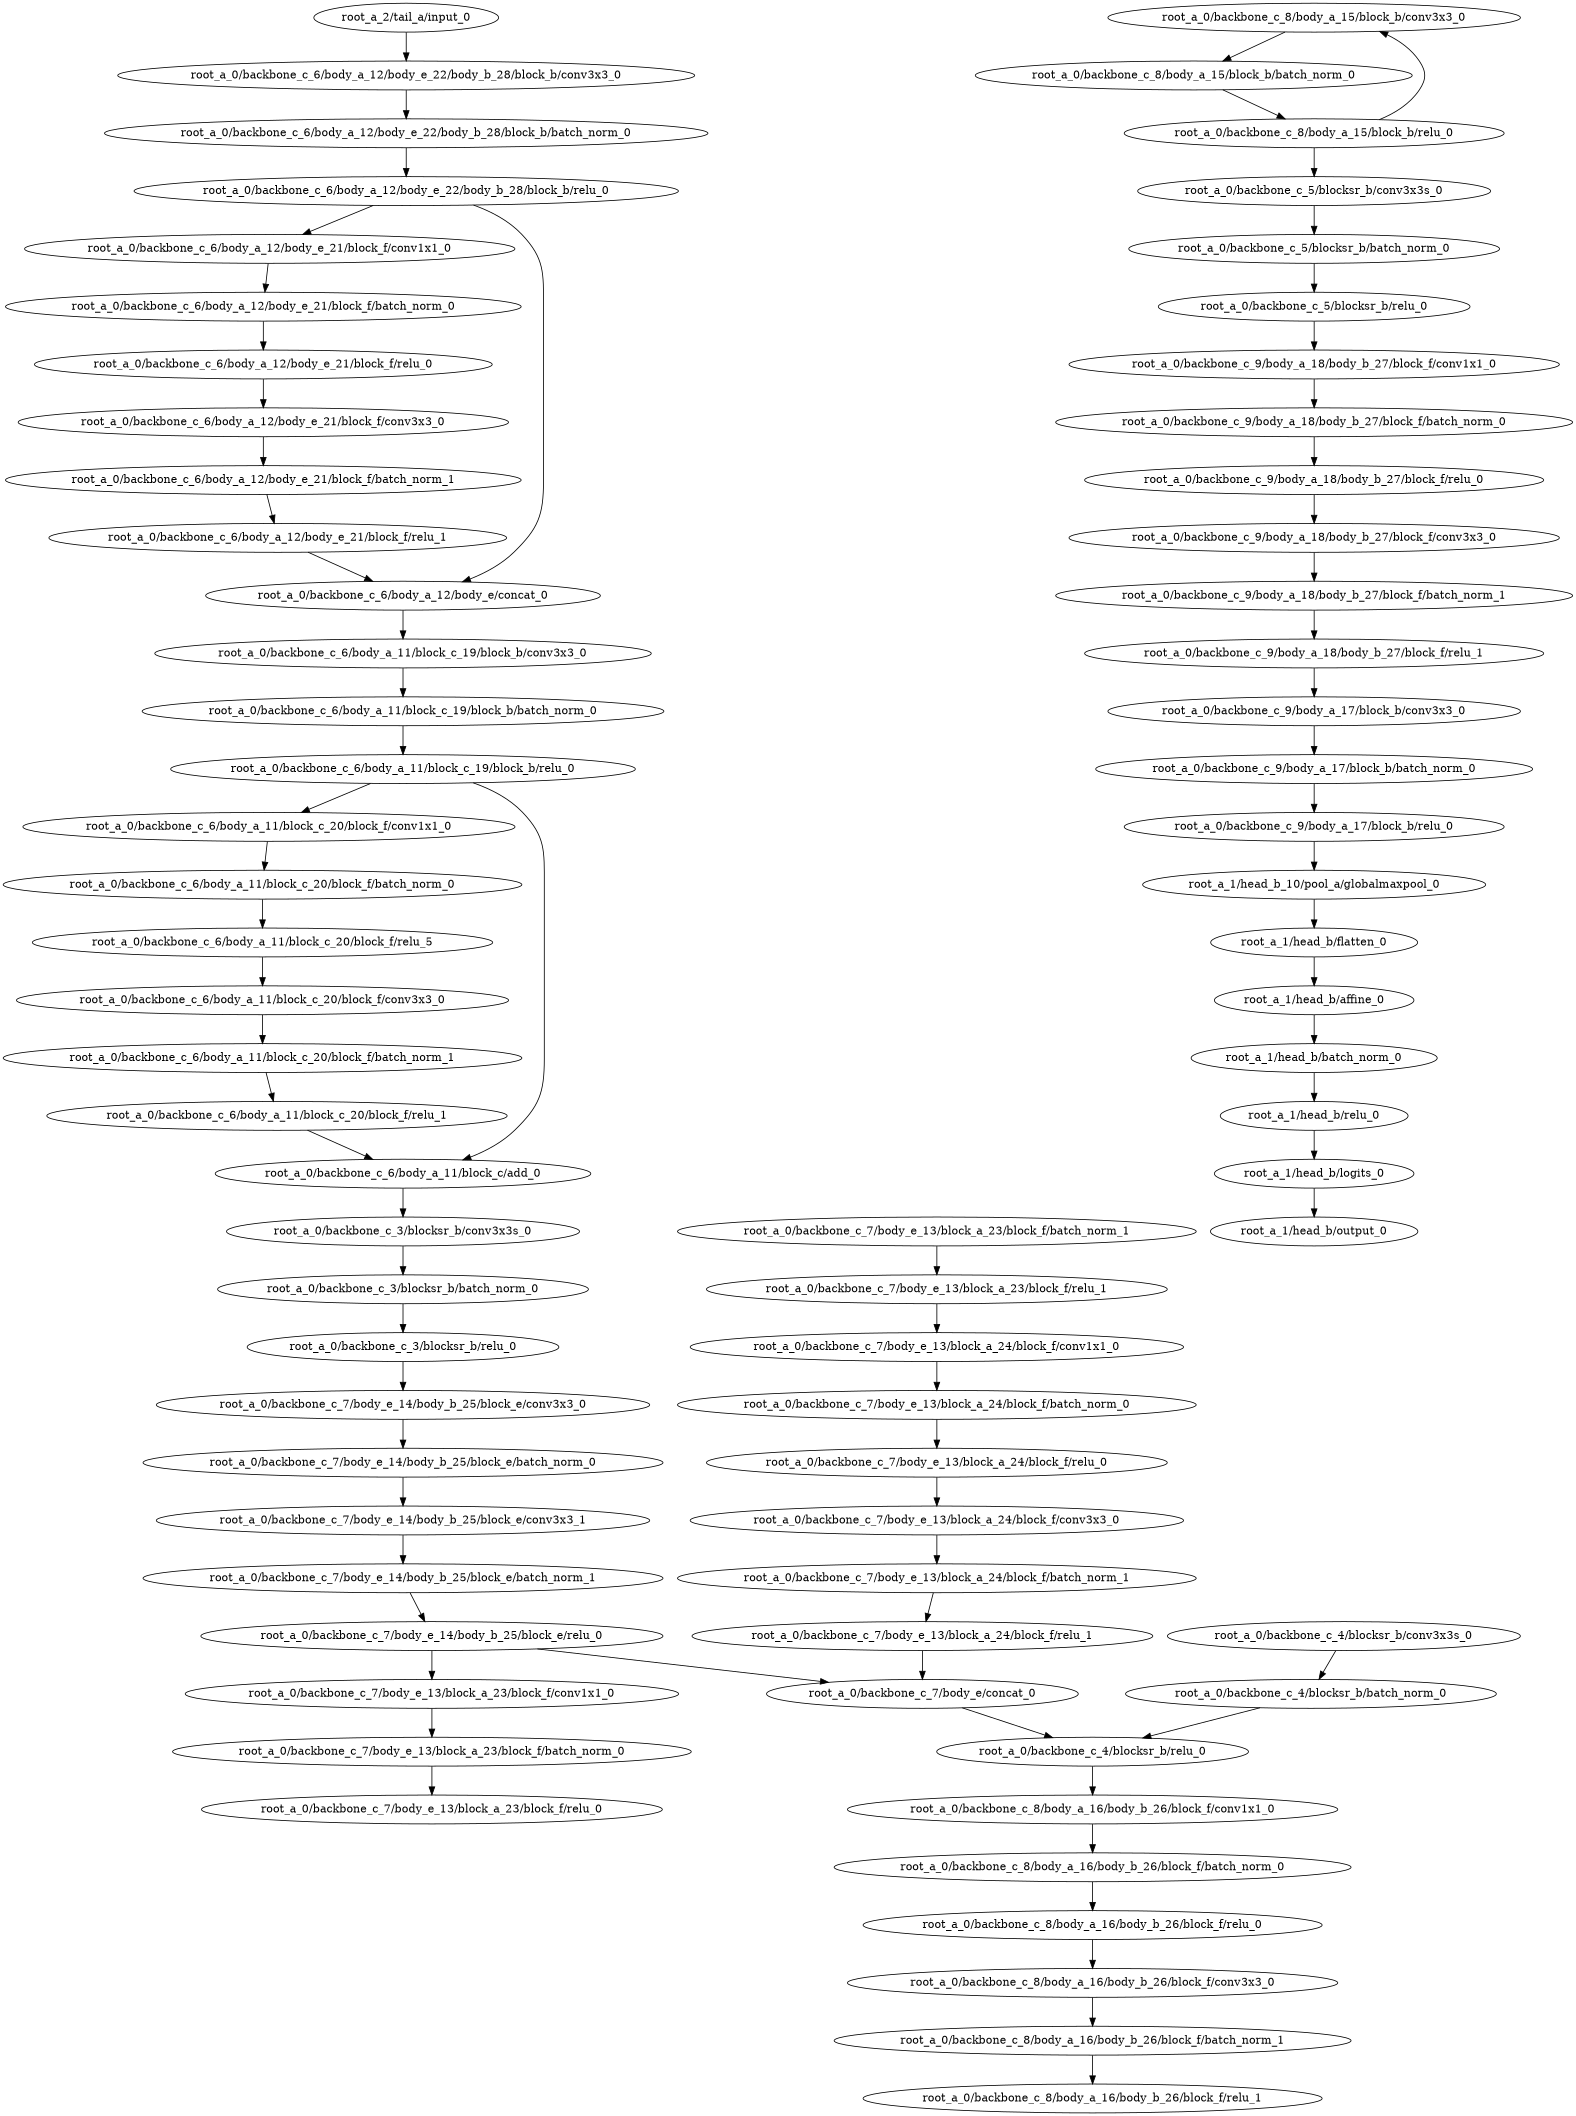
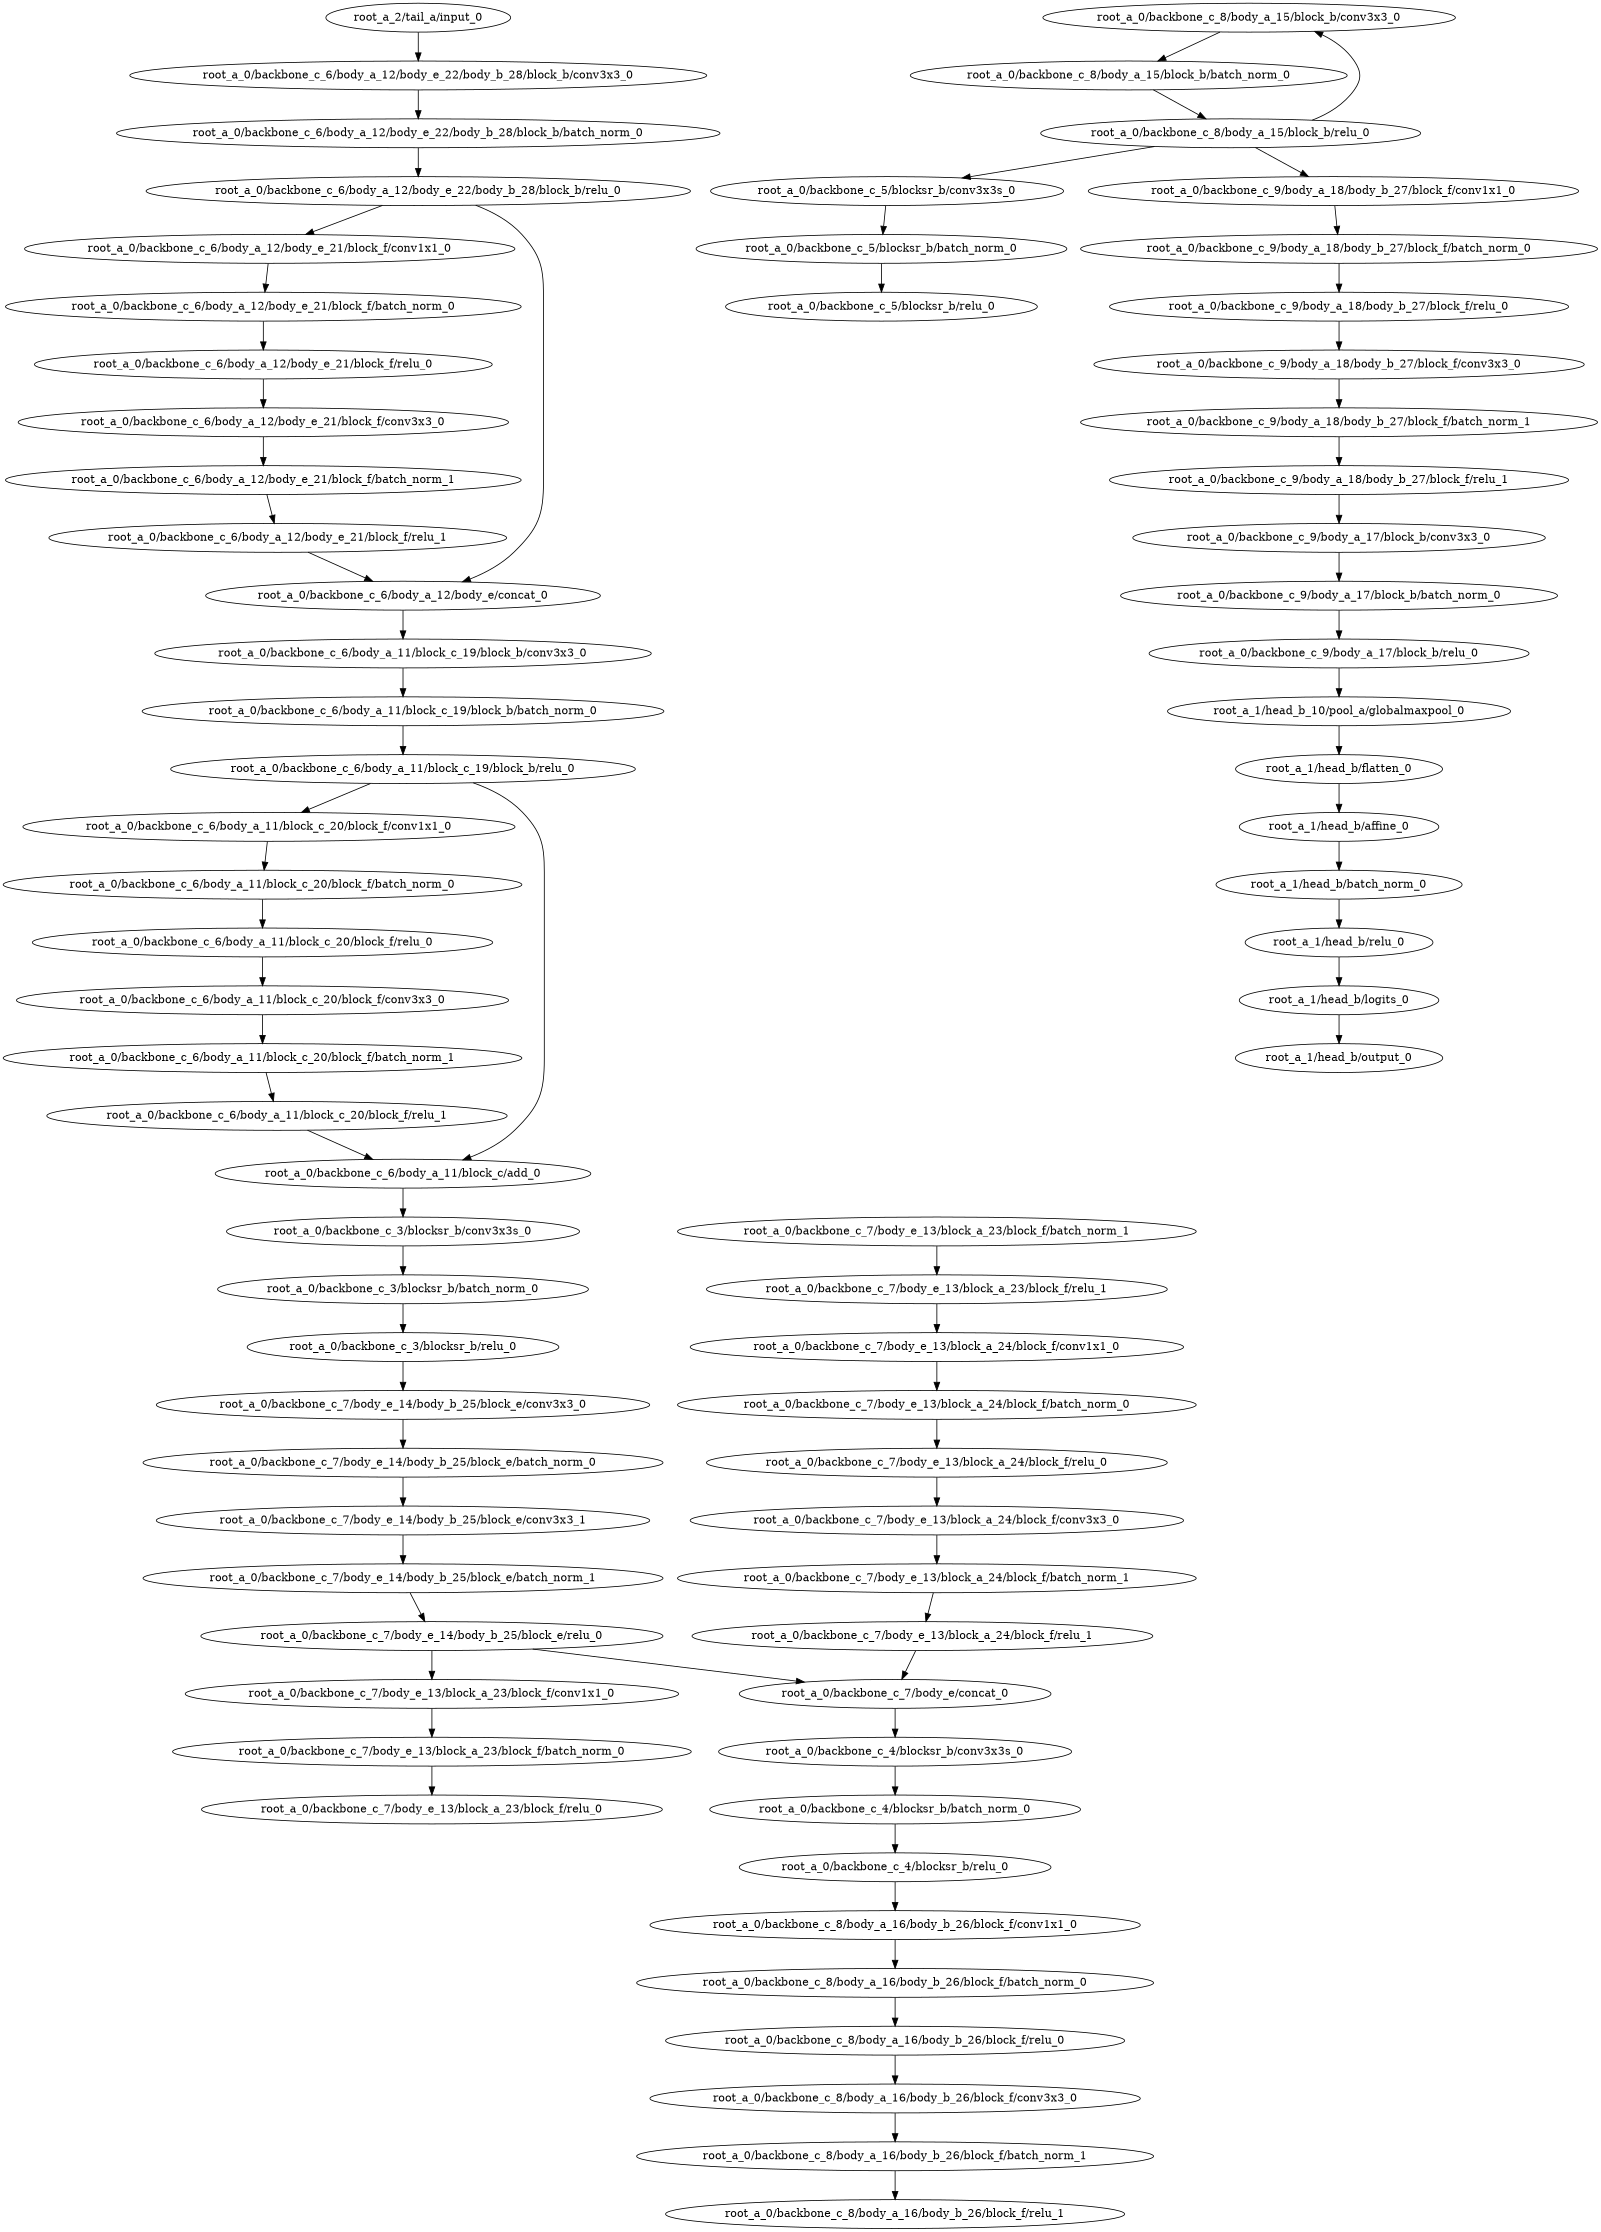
(1314, 332) -> (1278, 160)
(263, 942) -> (263, 942)
(1004, 1721) -> (895, 1719)
